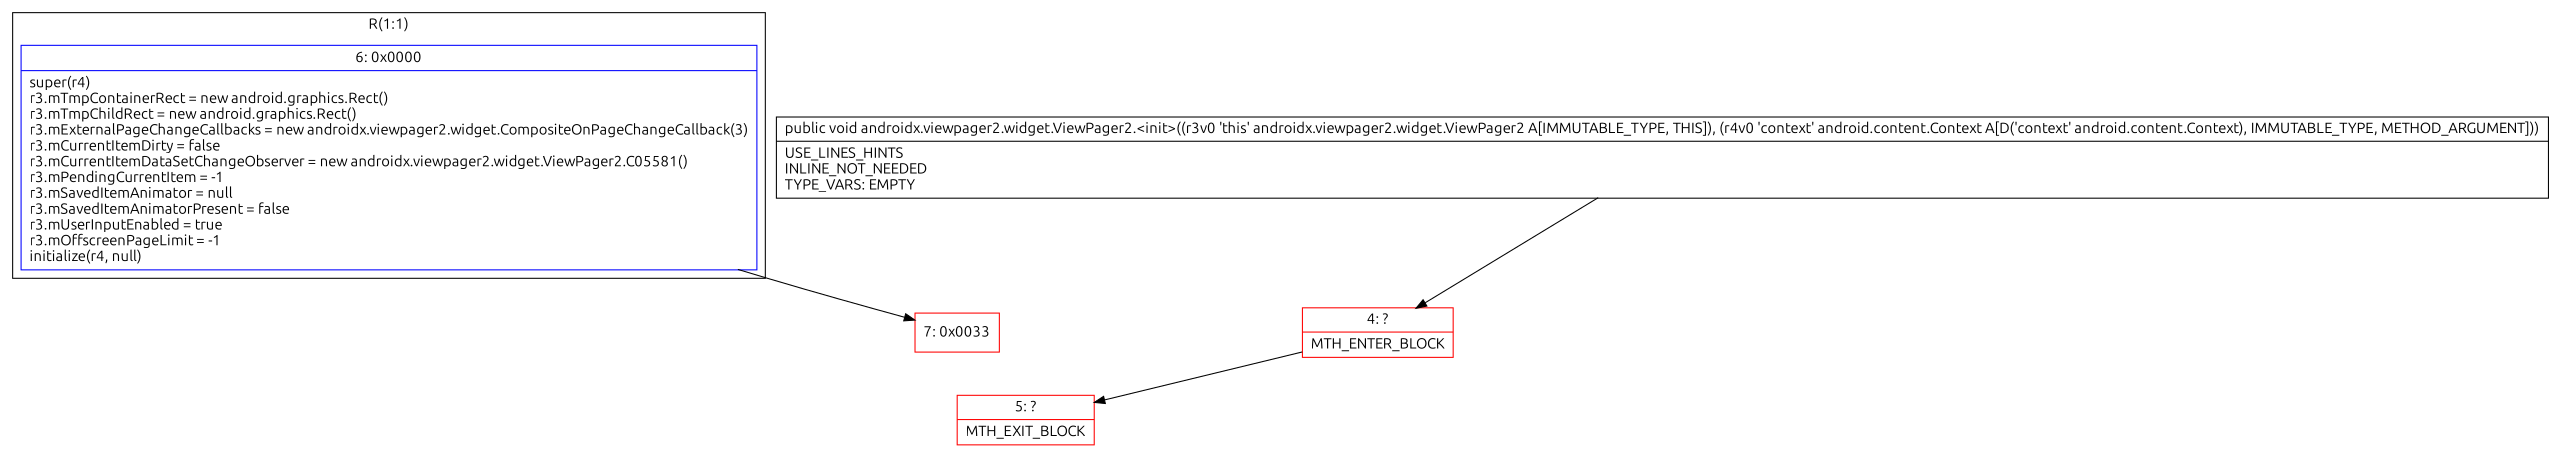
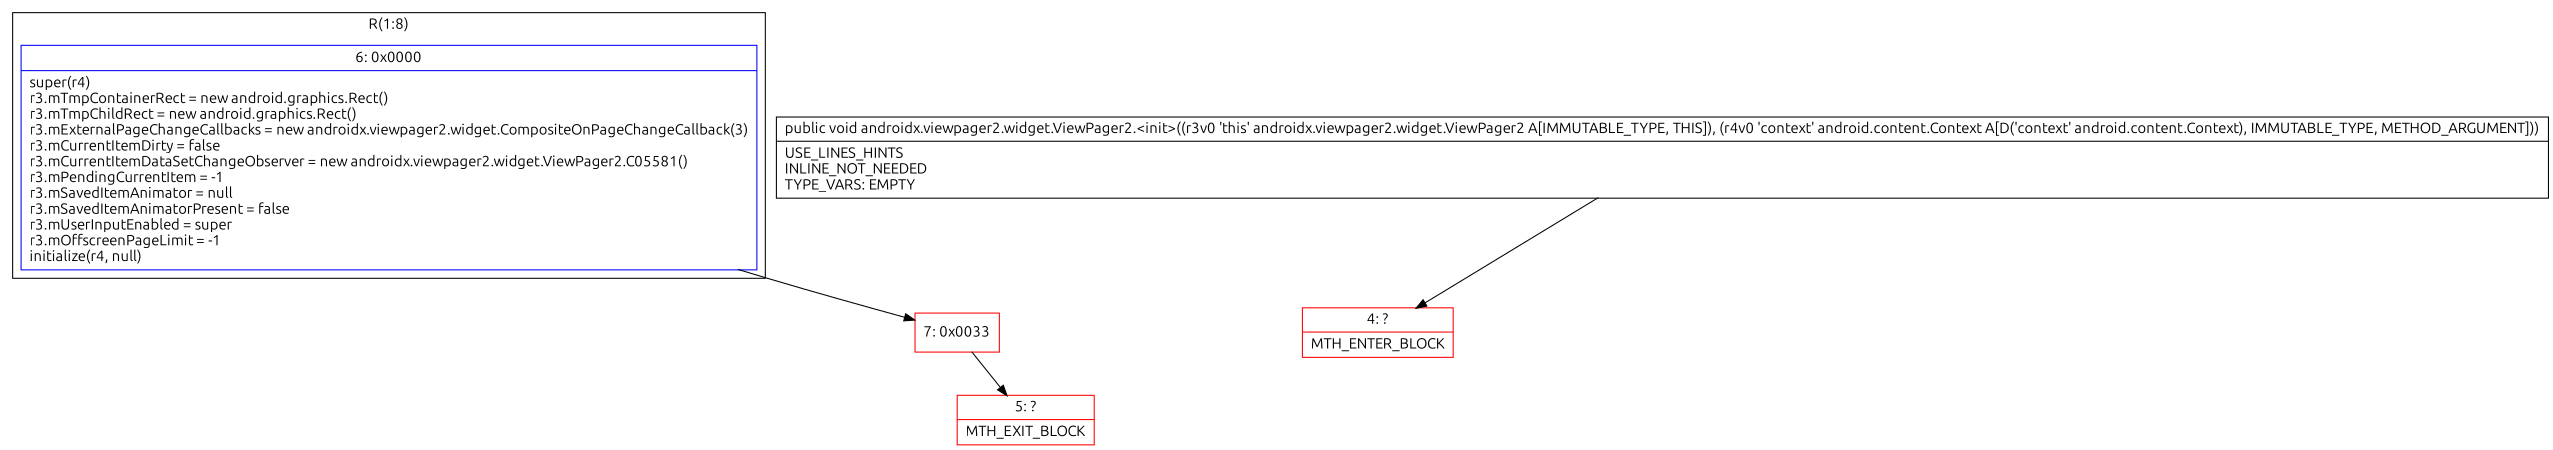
(389, 25) -> (389, 25)
(126, 225) -> (131, 225)
(1203, 376) -> (986, 370)
